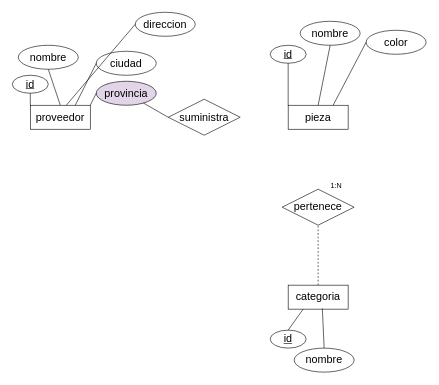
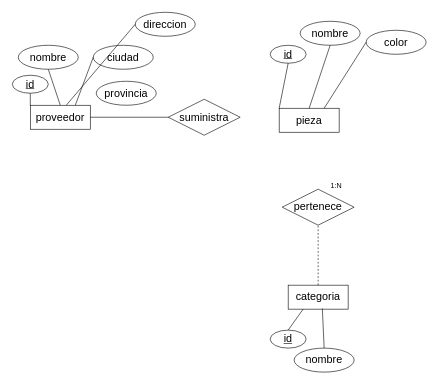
(126, 63) -> (123, 57)
(126, 93) -> (126, 93)
(93, 100) -> none
(156, 110) -> (129, 117)
(318, 117) -> (309, 120)
